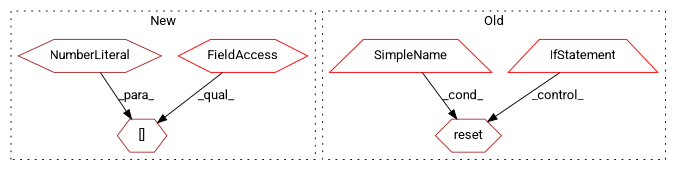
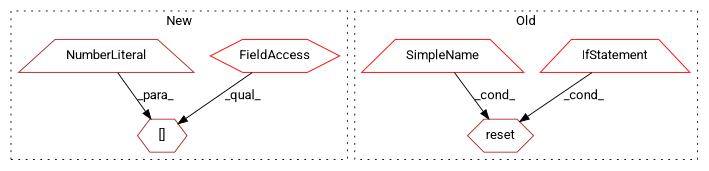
(90, 56) -> (106, 56)
(558, 96) -> (584, 96)
